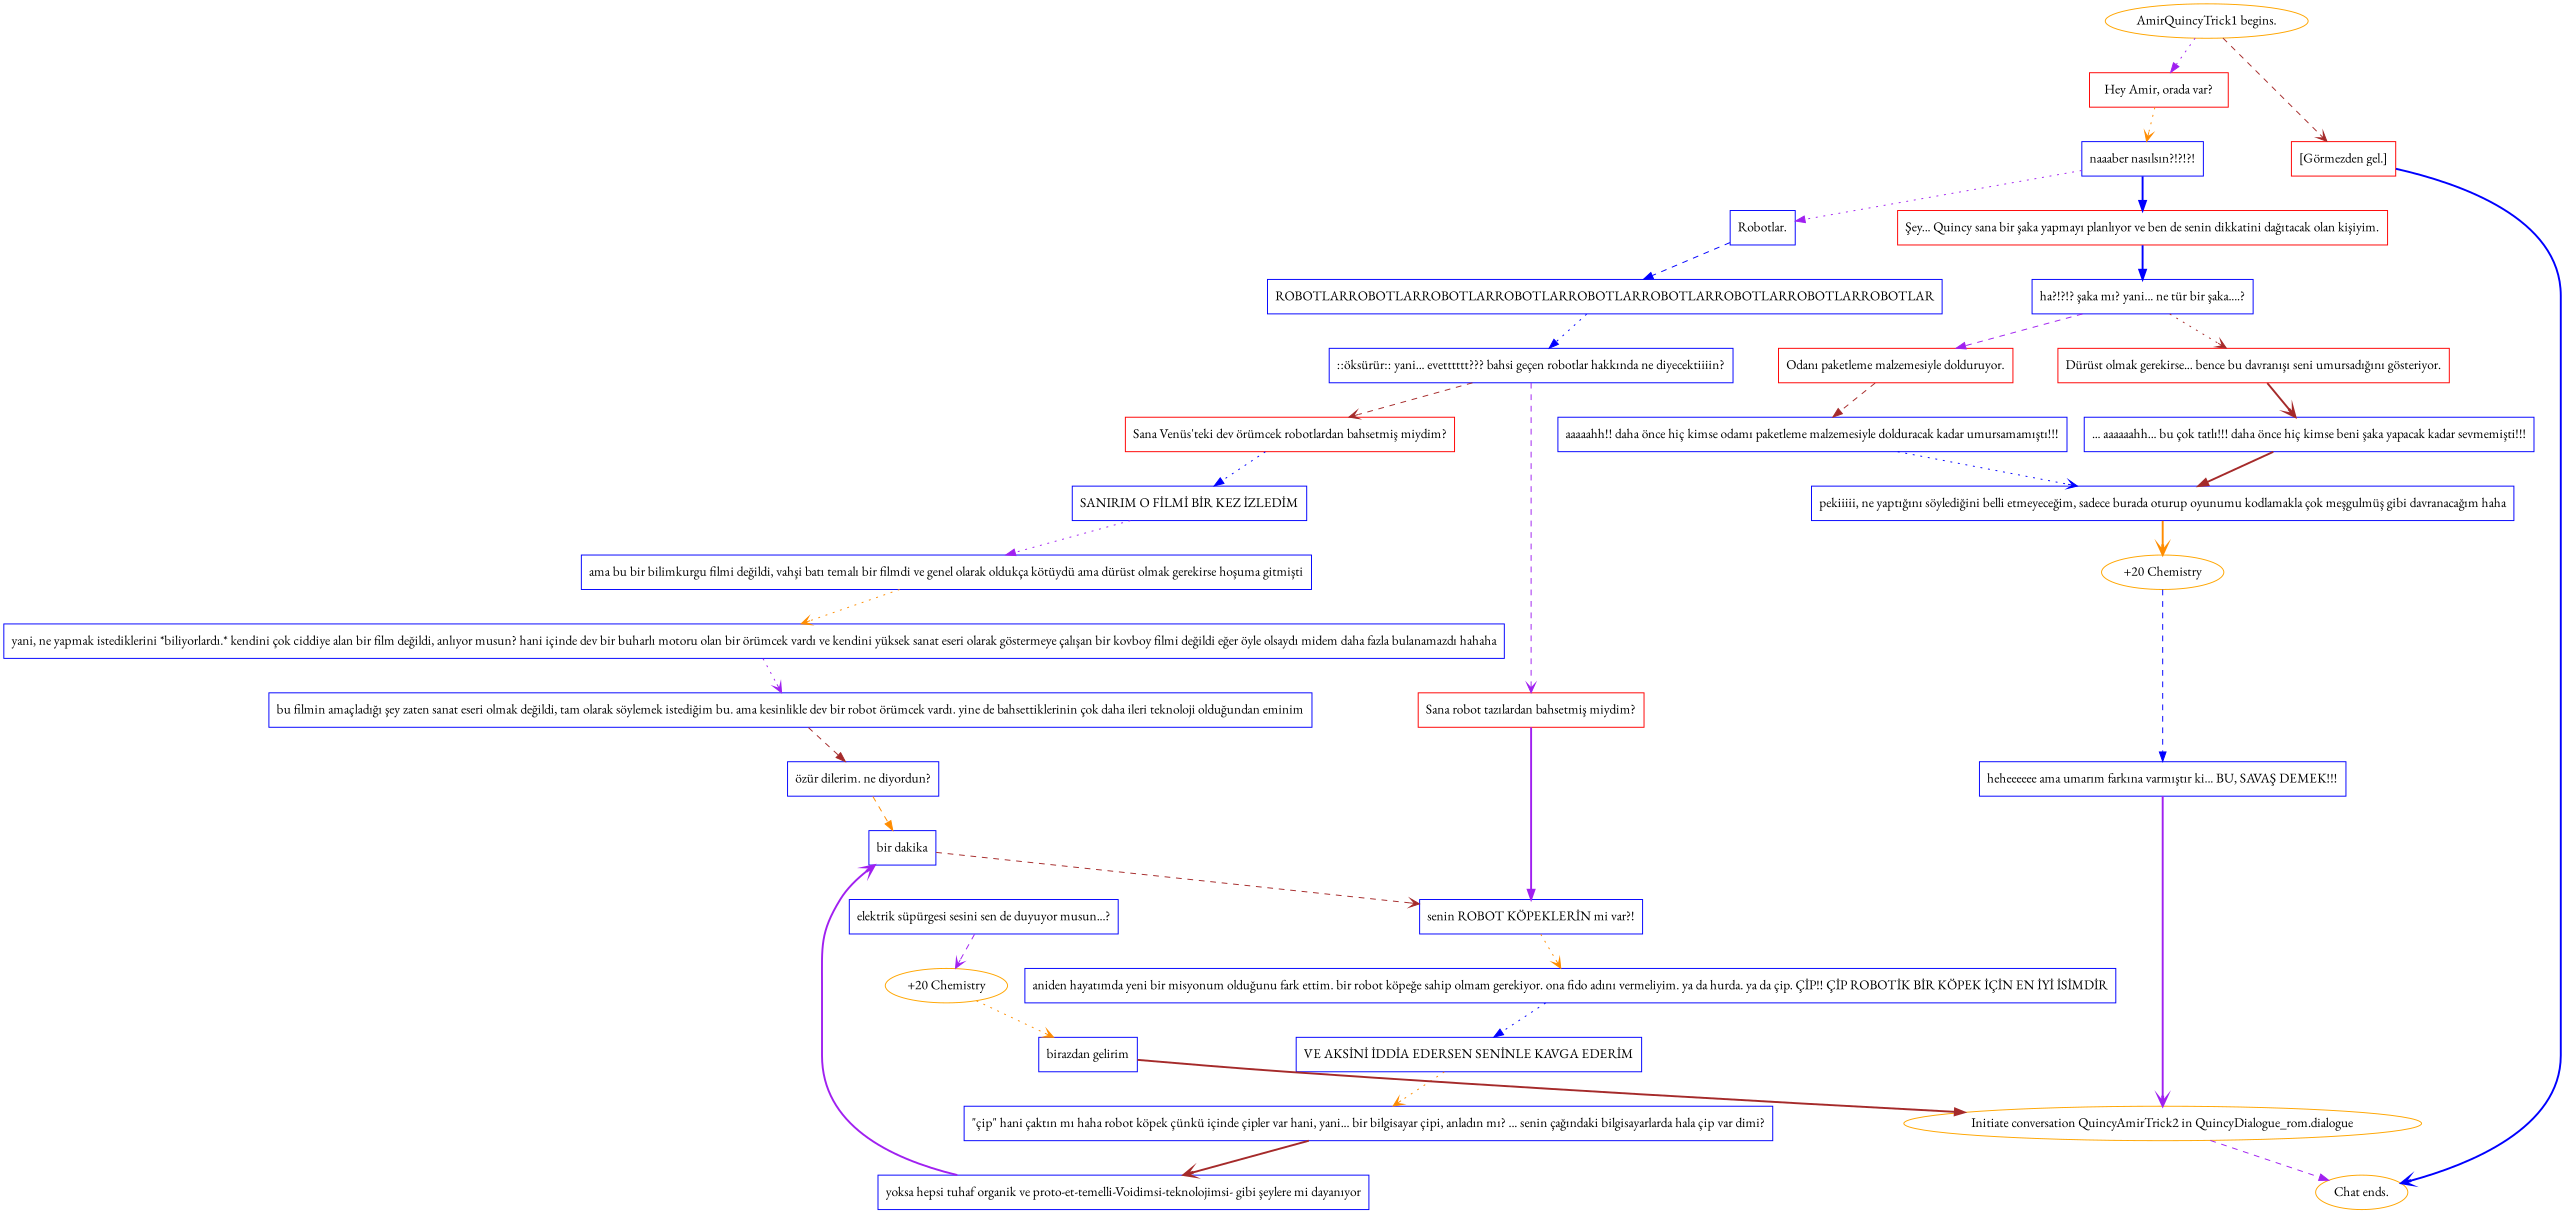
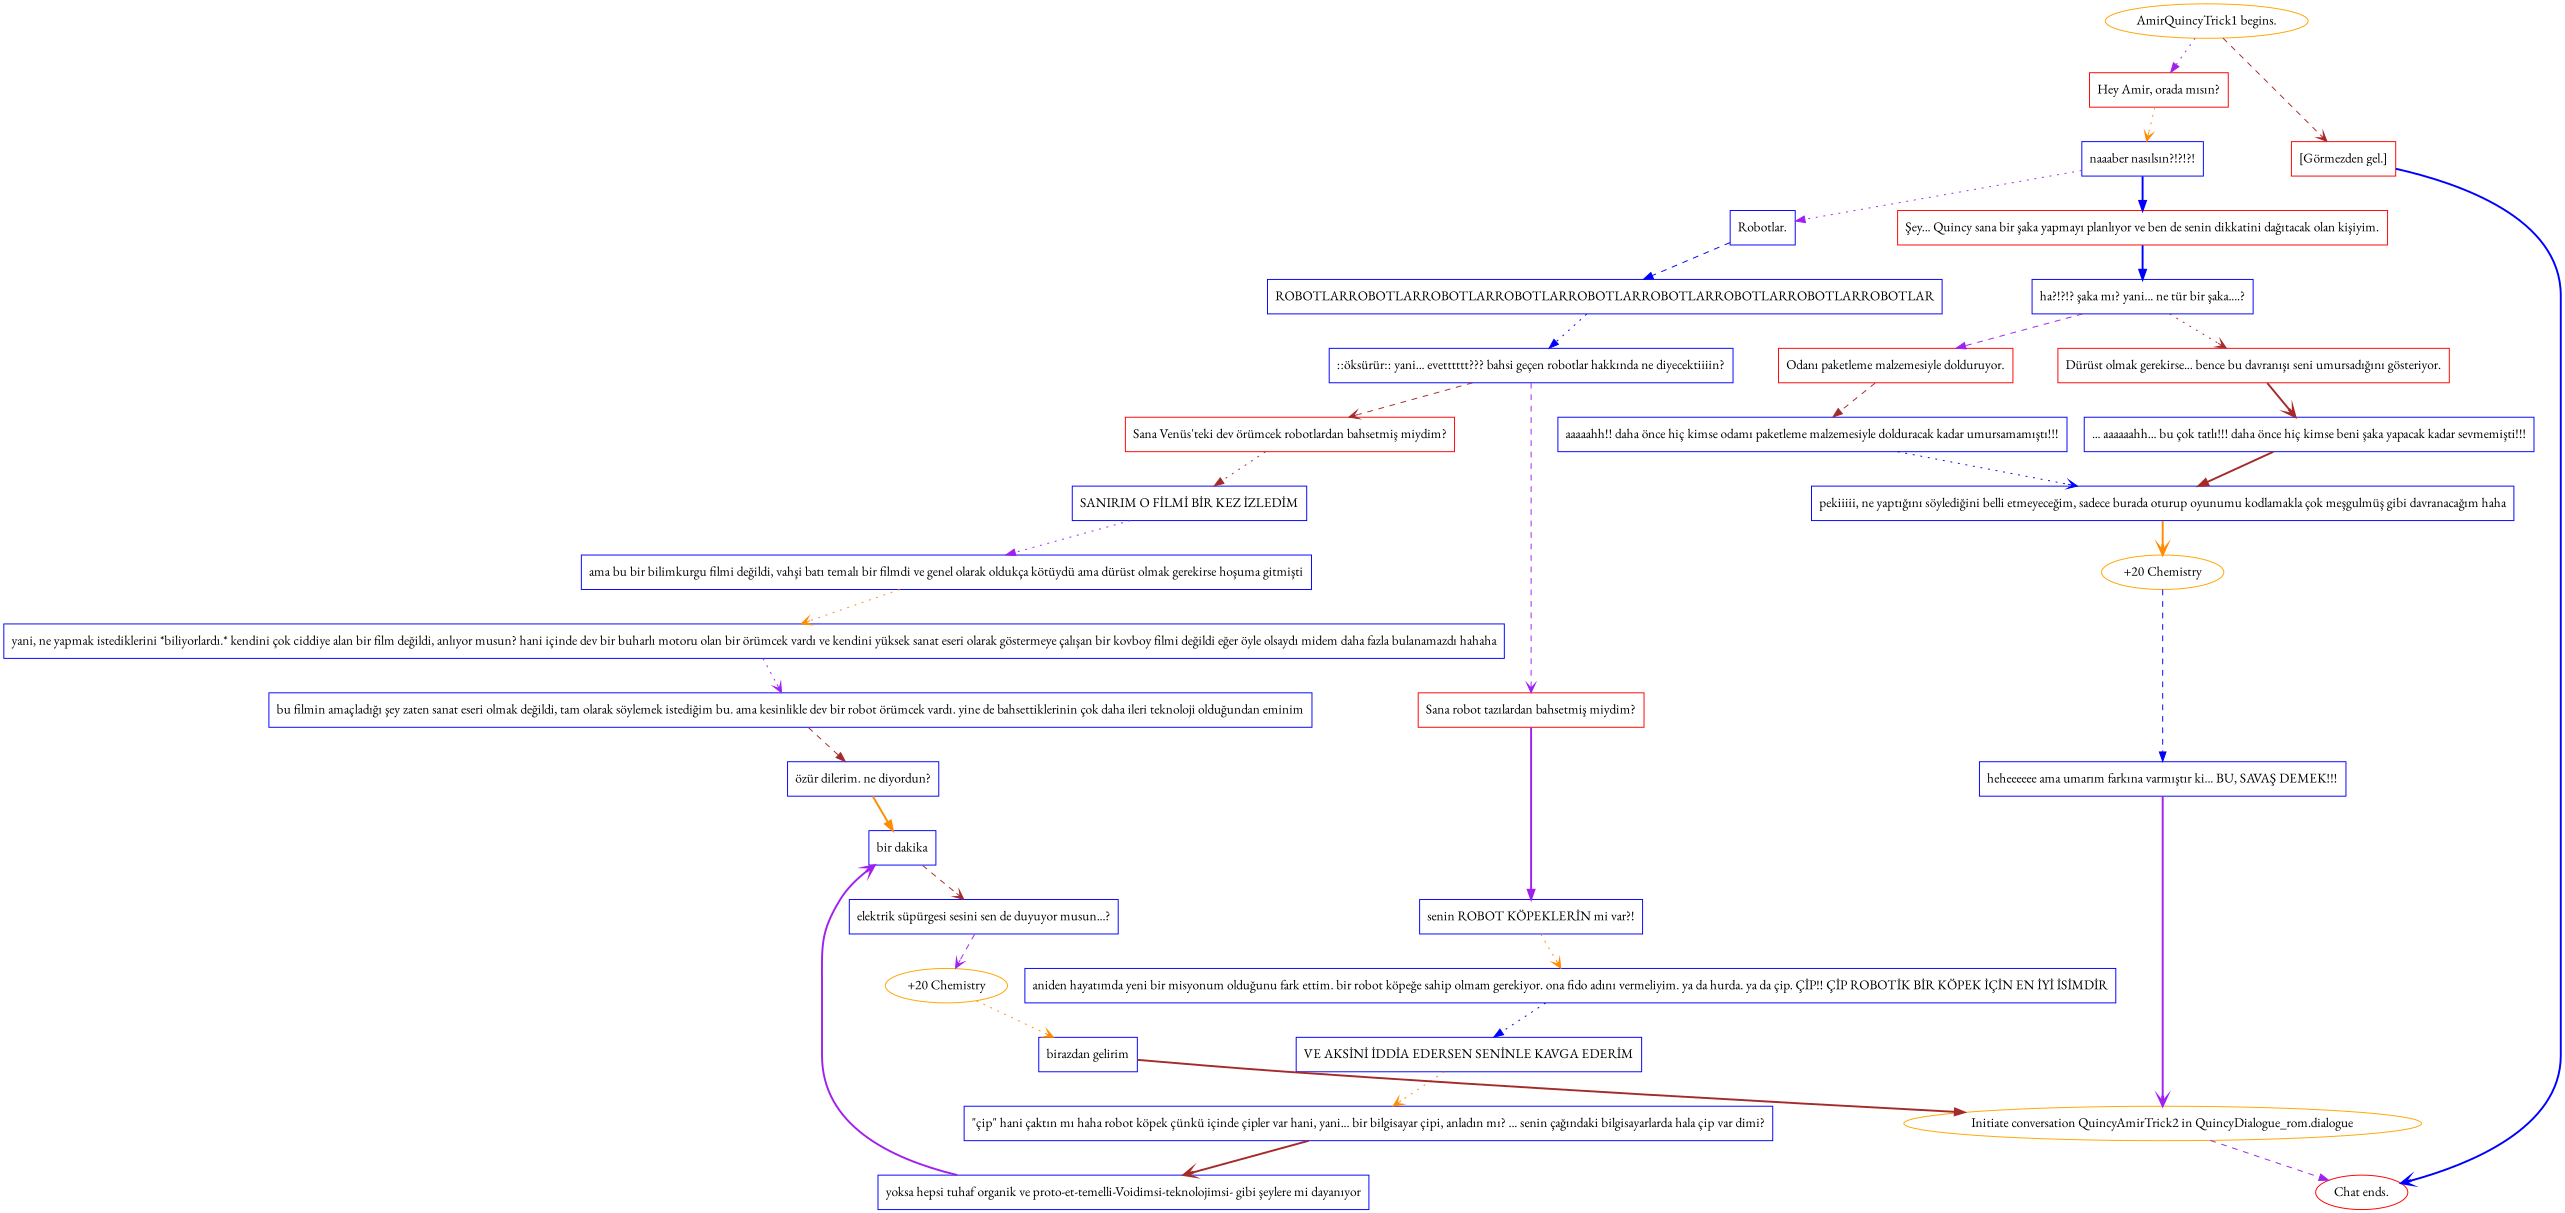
(2159, 90) -> (2159, 90)
(1244, 466) -> (1244, 466)
(880, 809) -> (880, 809)
(1173, 878) -> (939, 879)
(2362, 1192) -> (2362, 1192)
